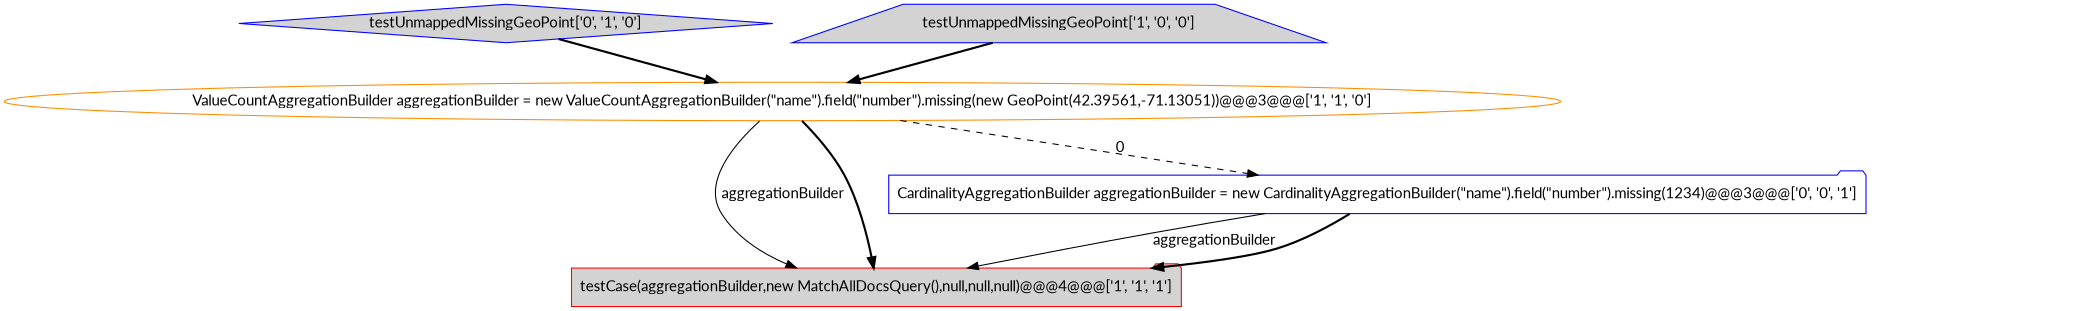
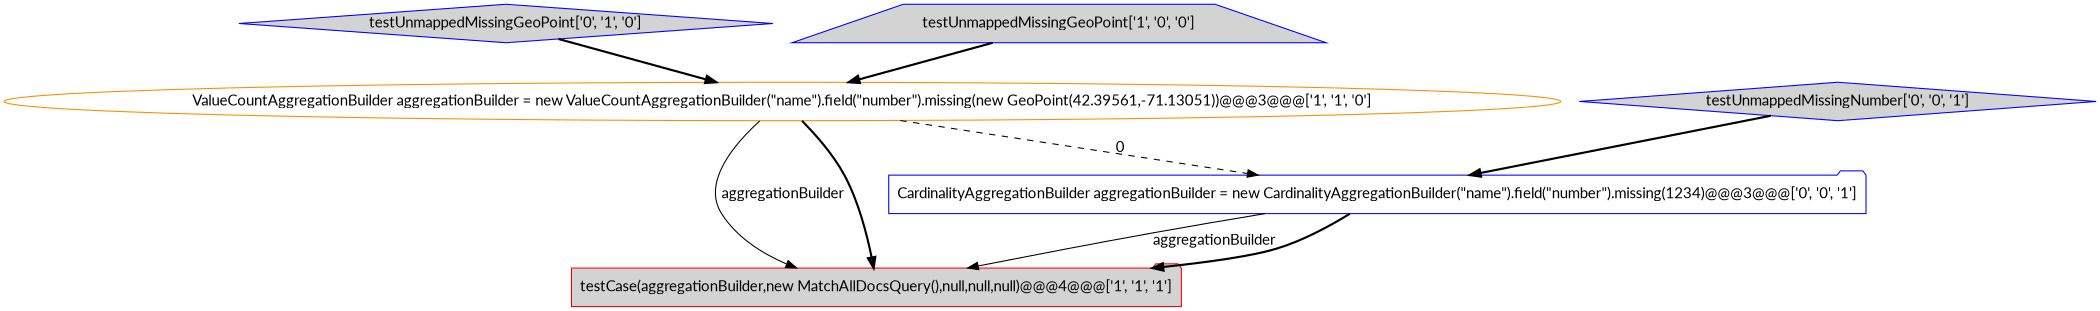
none -> (1838, 101)
